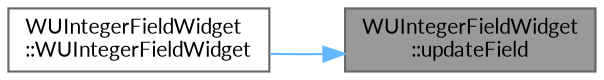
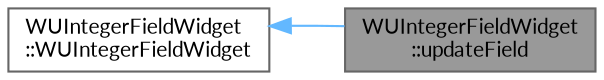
(296, 54) -> (318, 26)
